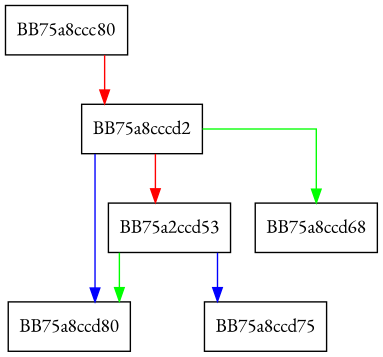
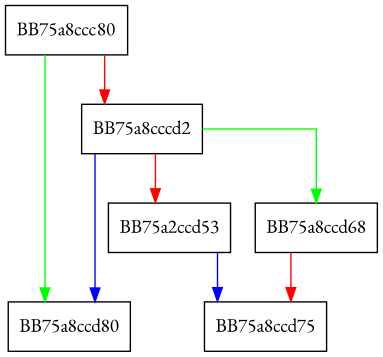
(119, 270) -> (45, 171)
none -> (291, 270)
